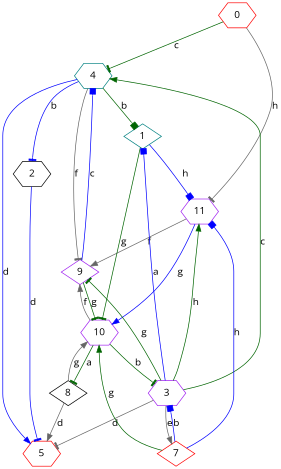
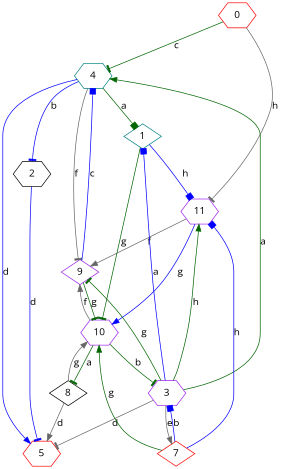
(124, 106) -> (124, 106)
(263, 242) -> (263, 242)
